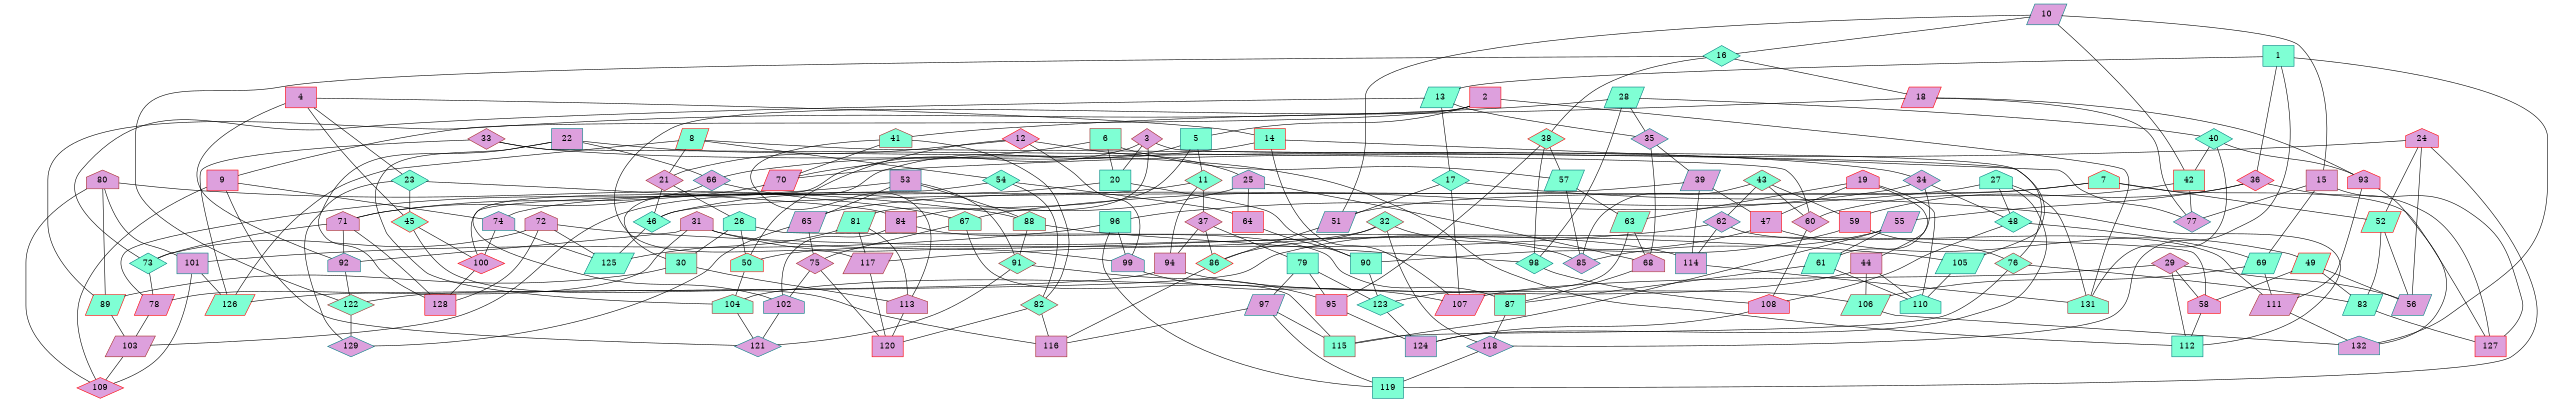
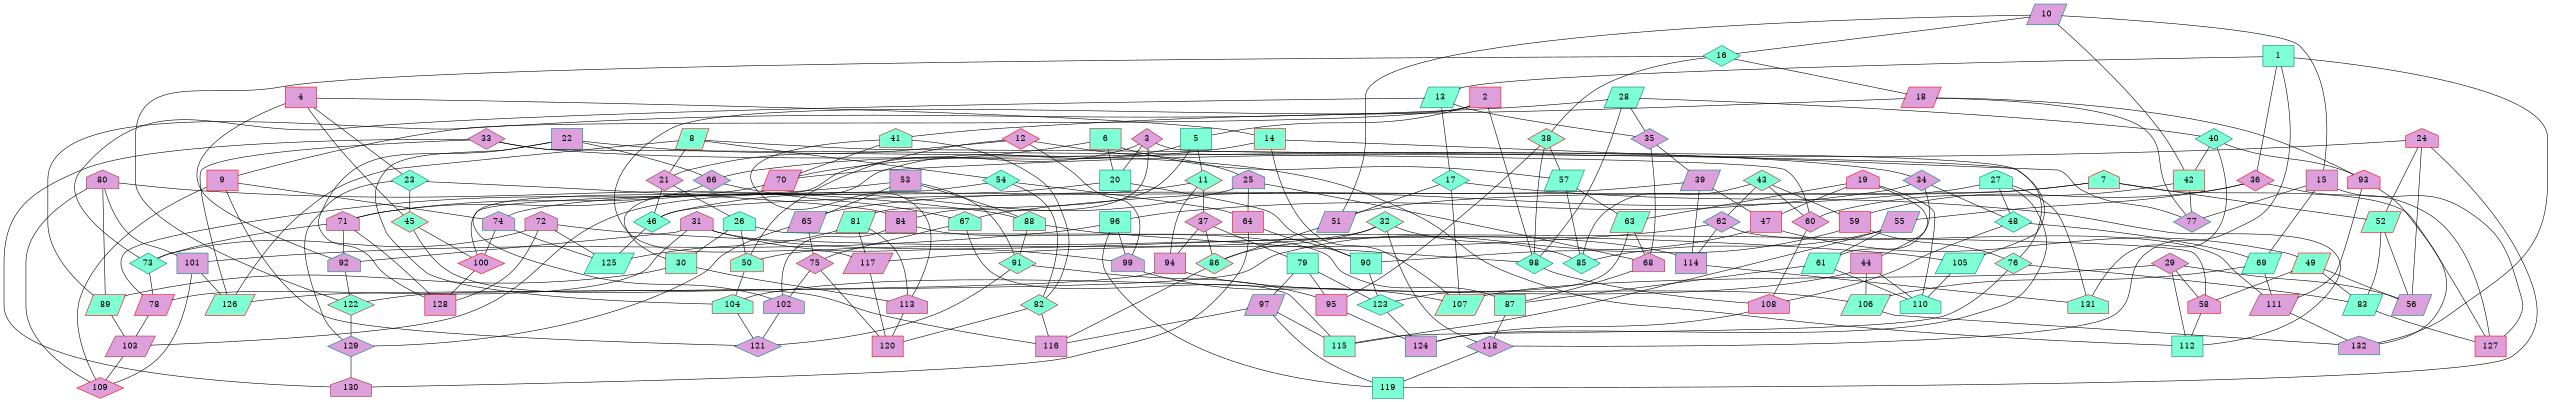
(1879, 137) -> (1510, 181)
(1582, 263) -> (1582, 263)
(1460, 305) -> (1460, 305)
none -> (351, 388)
